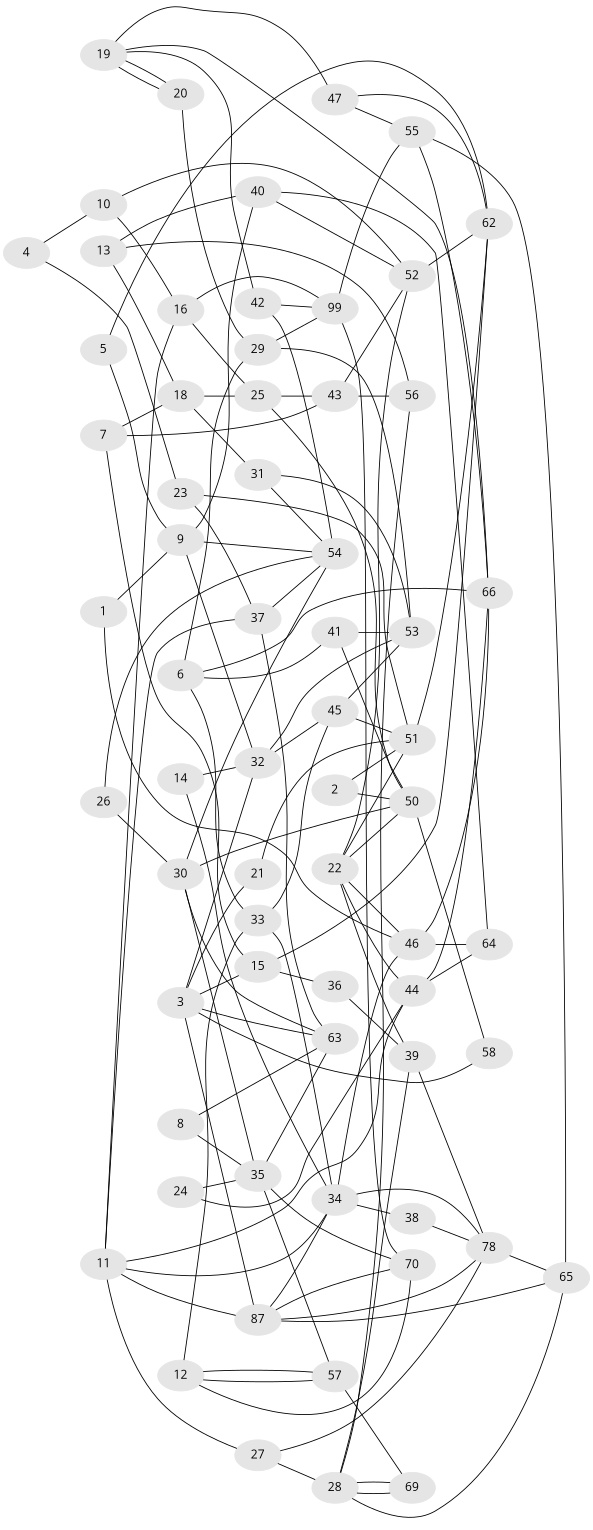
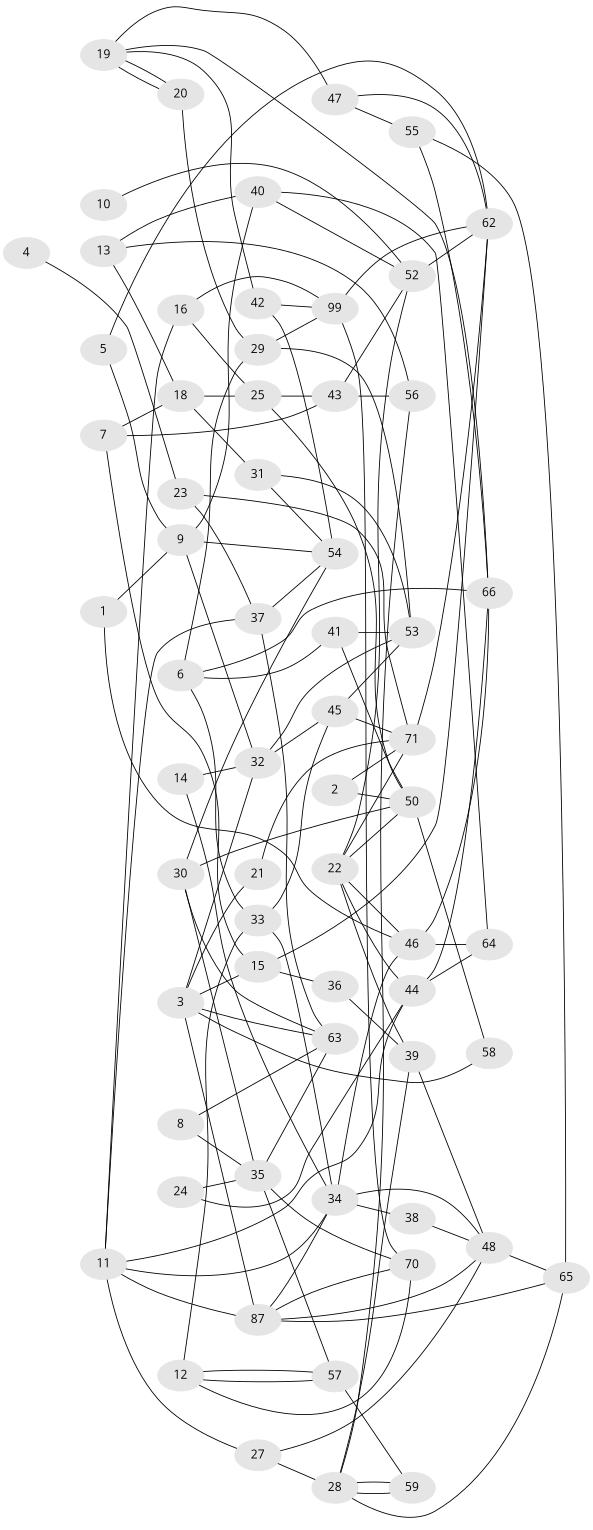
(365, 213) -> (399, 248)
(65, 229) -> none
(151, 262) -> none
(412, 740) -> (412, 740)
(104, 802) -> none
(489, 1248) -> (489, 1248)
(412, 1488) -> (412, 1488)
